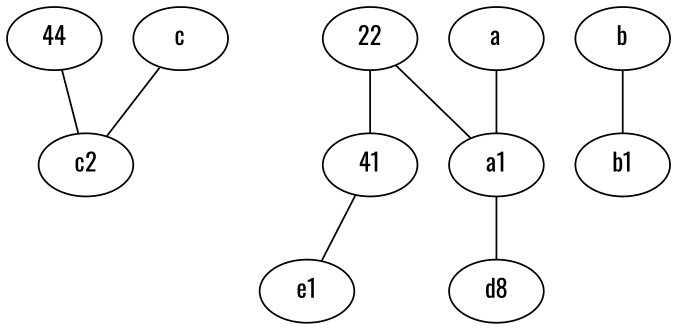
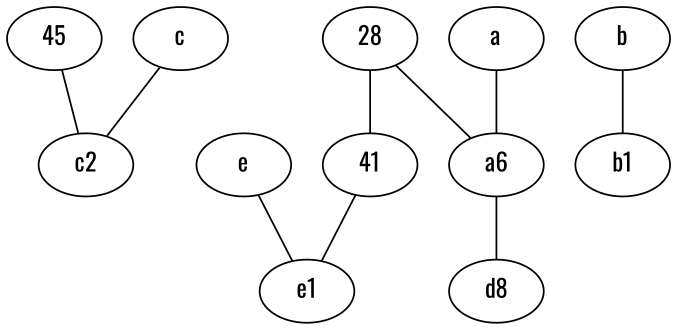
(54, 39) -> (54, 39)
(370, 39) -> (370, 39)
none -> (244, 165)
(496, 165) -> (496, 165)
